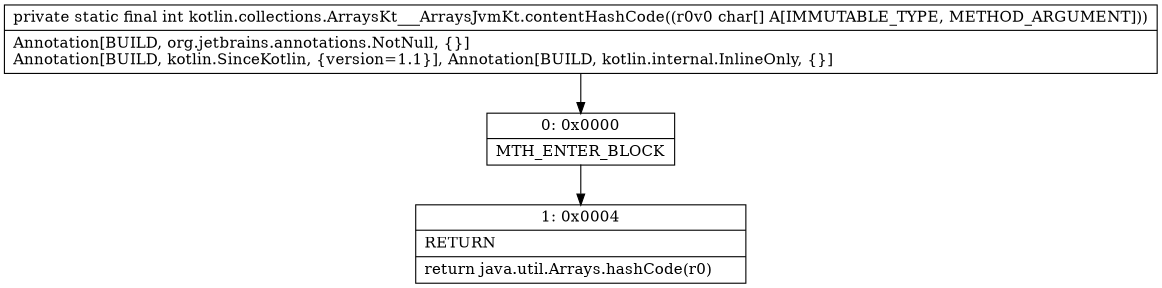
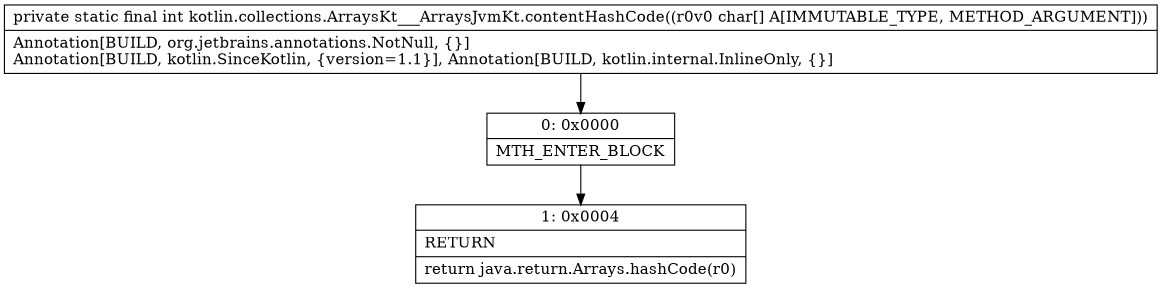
(569, 269) -> (581, 269)
